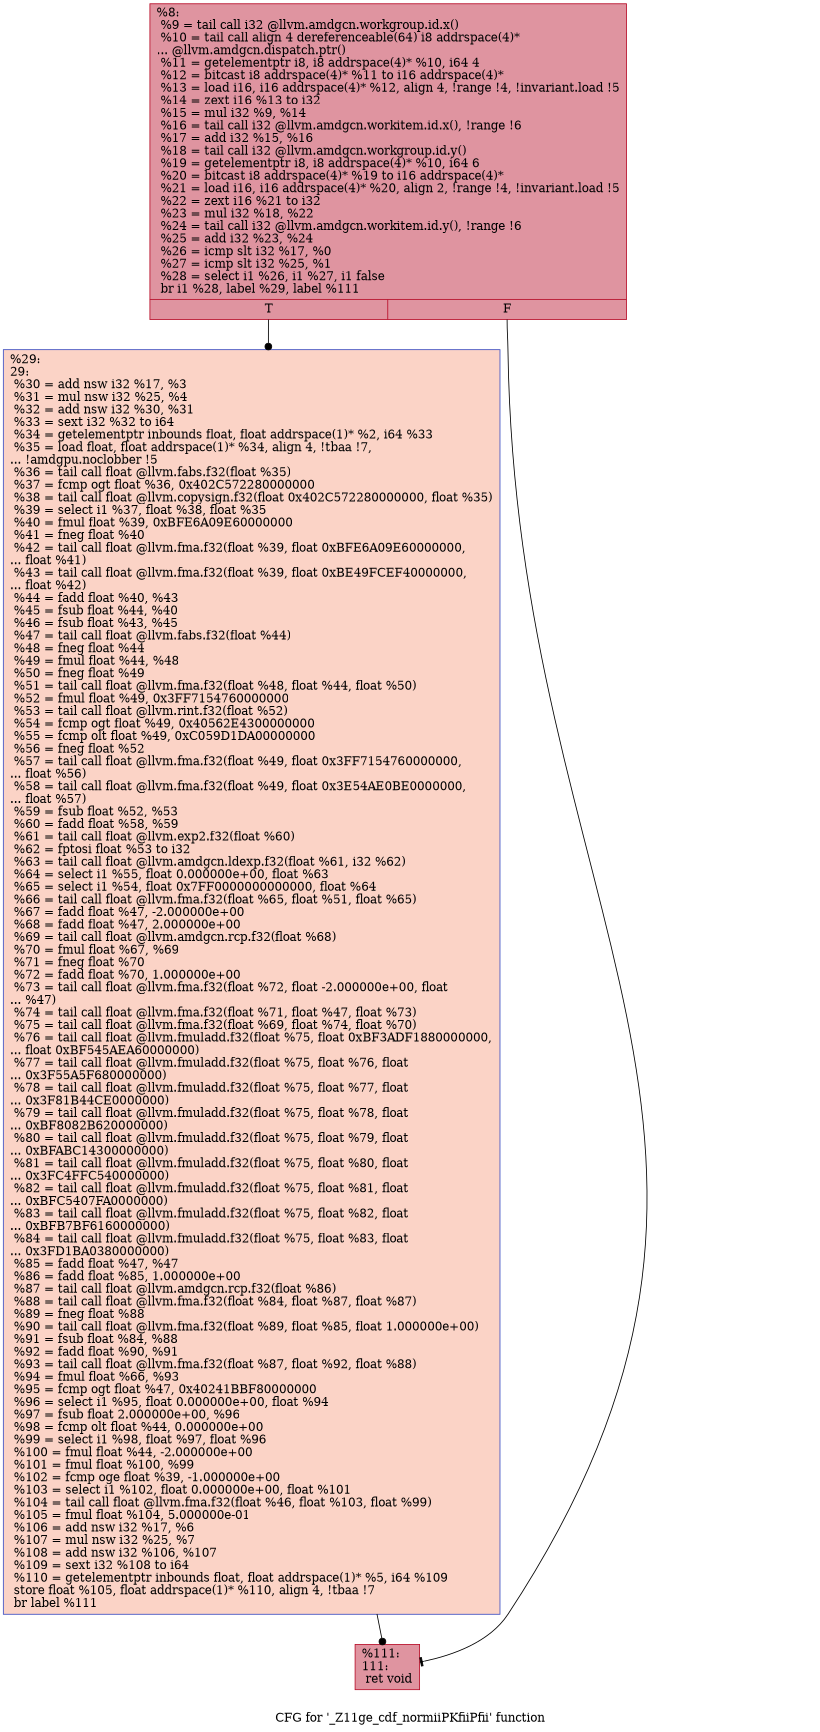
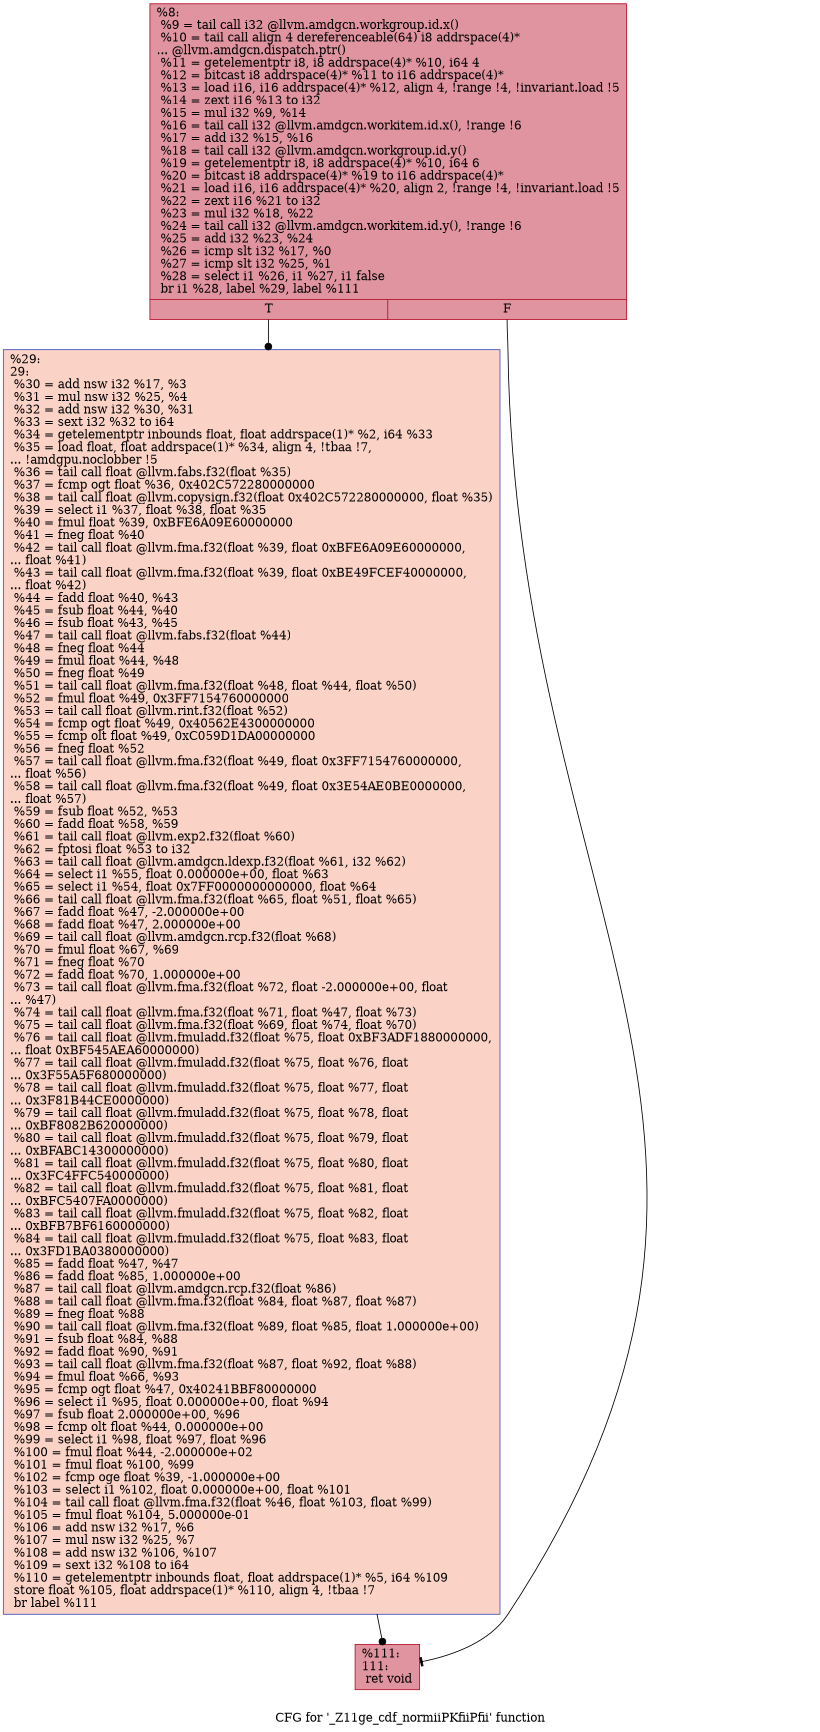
(131, 1453) -> (131, 1453)
